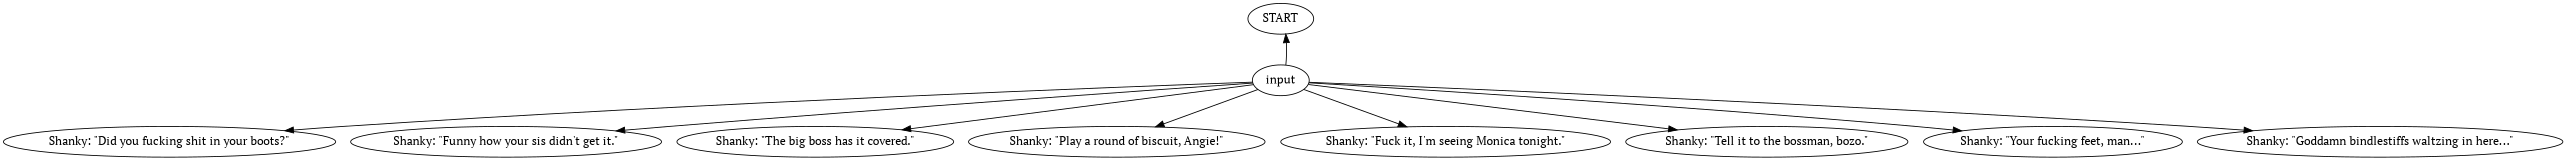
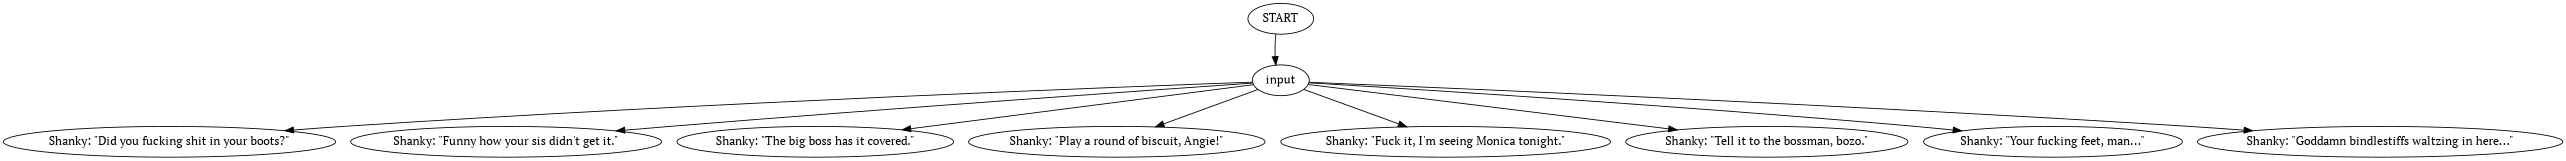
(1287, 54) -> (1275, 45)
